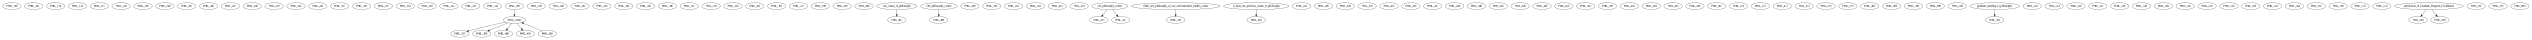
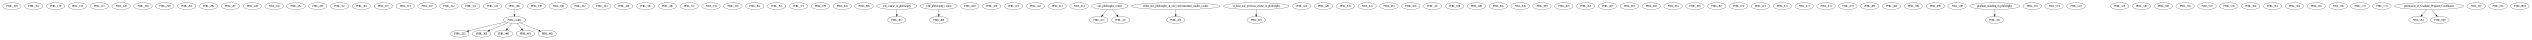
(2098, 6) -> none
(533, 27) -> (529, 27)
